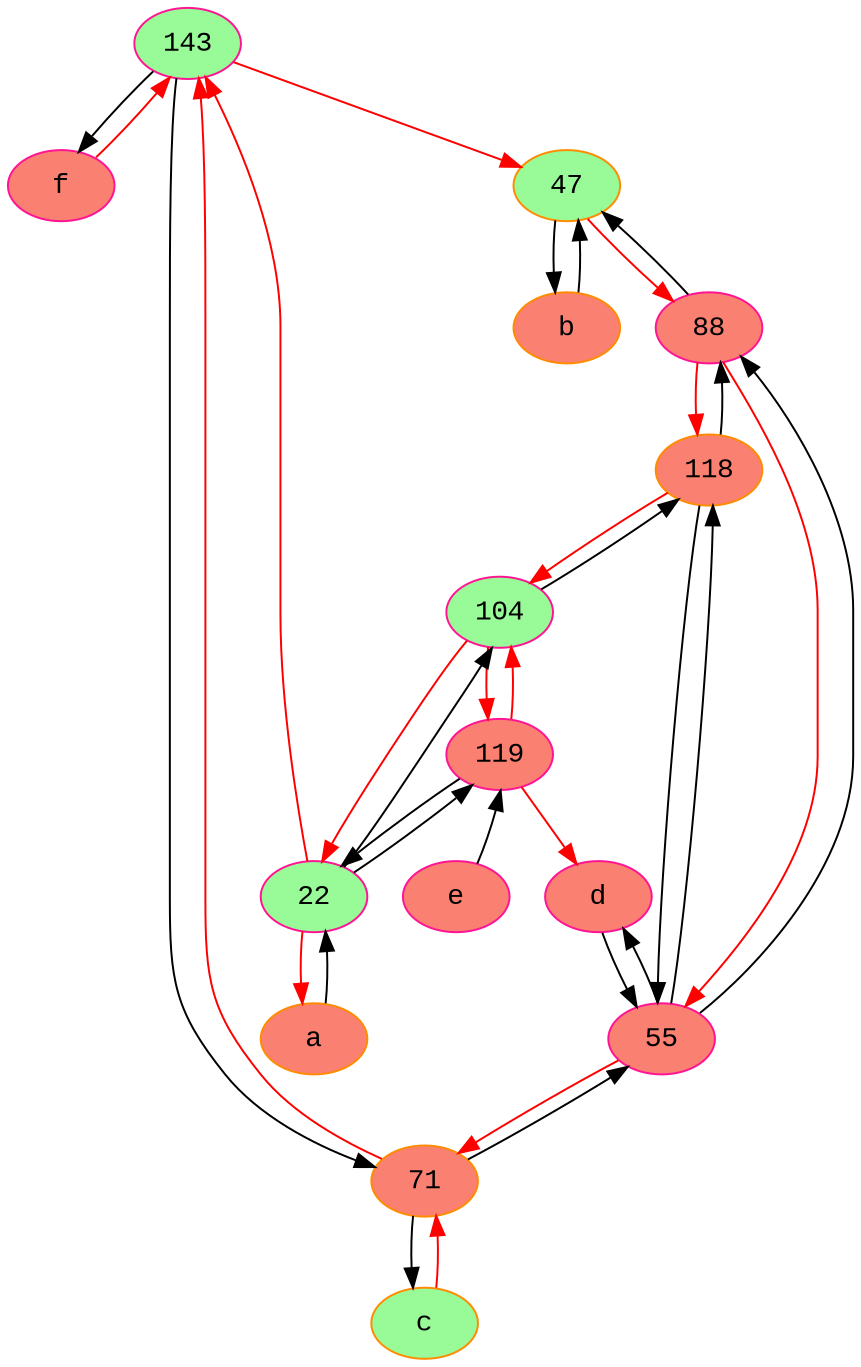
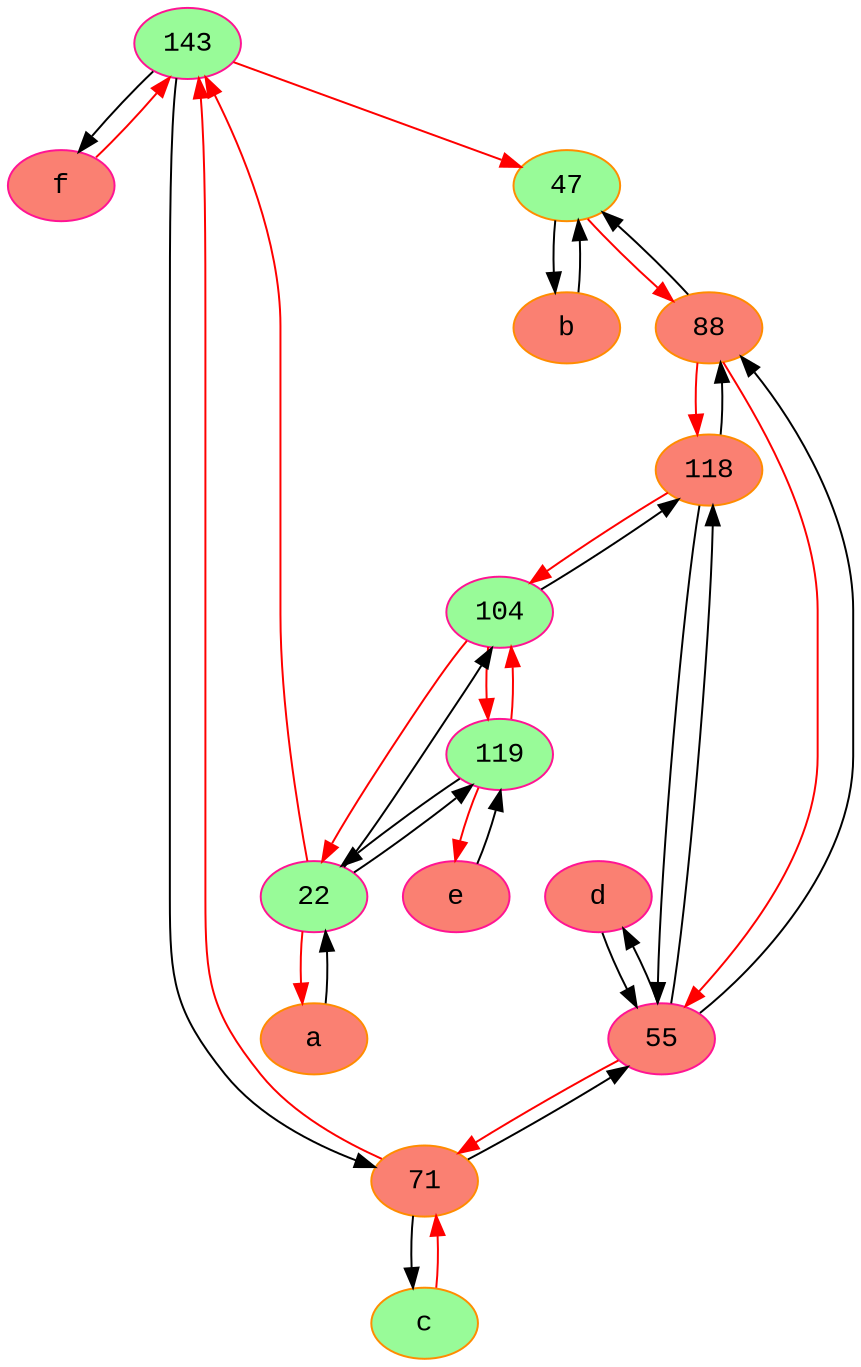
(709, 328) -> (709, 328)
(500, 754) -> (500, 754)
(543, 817) -> (468, 814)
